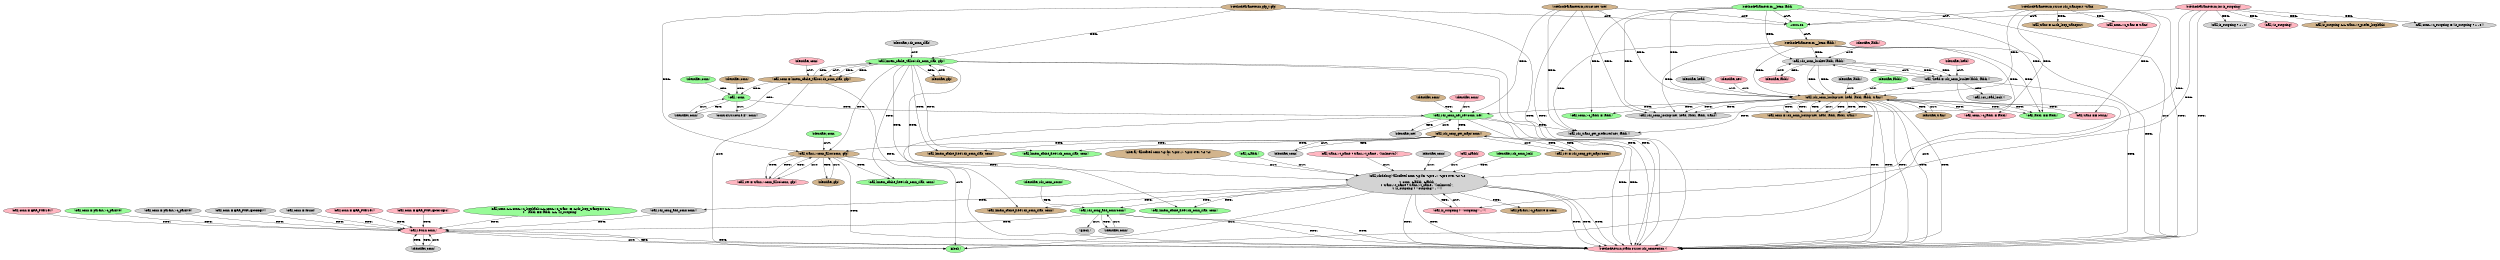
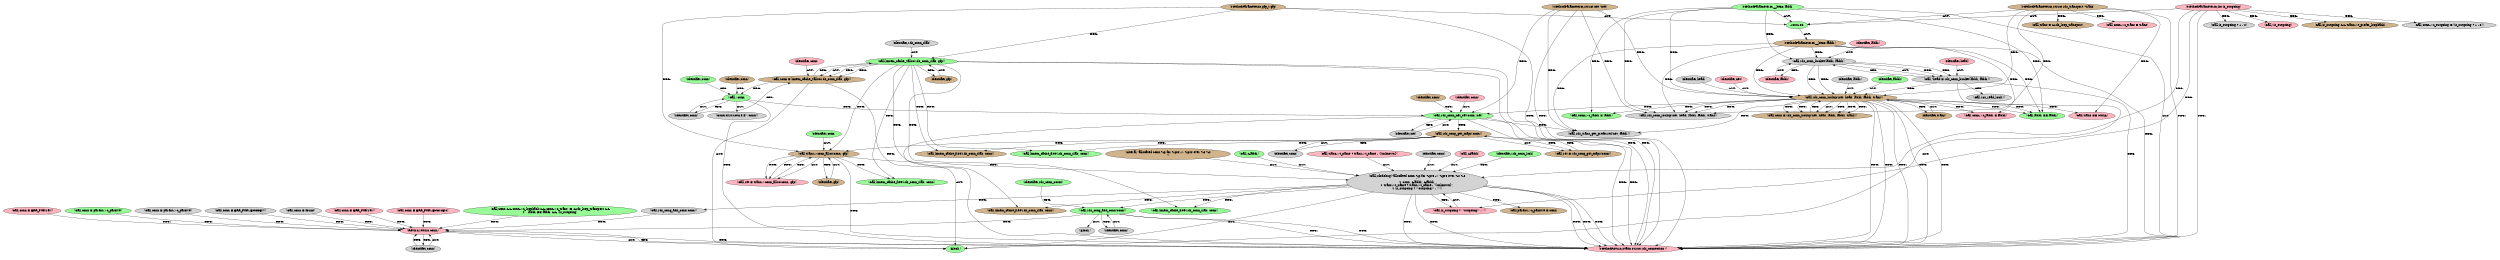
(1700, 13) -> none
(423, 231) -> (423, 231)
none -> (1000, 243)
